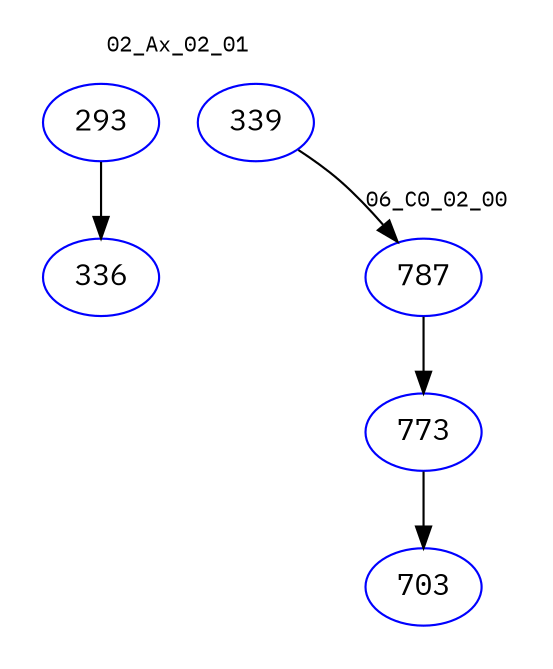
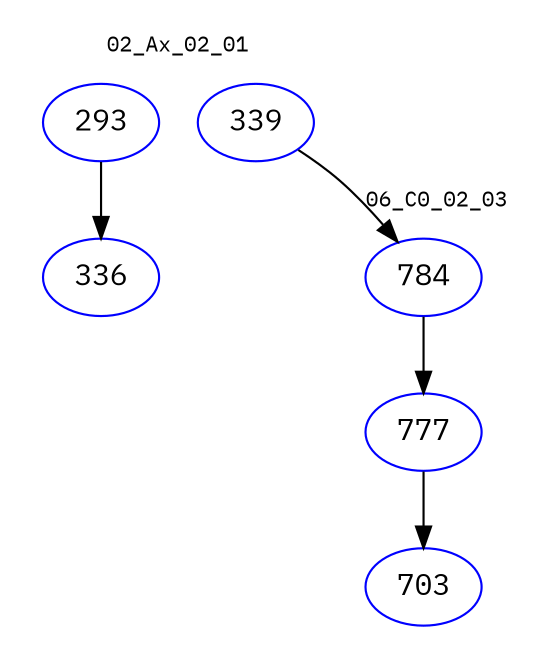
(438, 201) -> (438, 201)
(424, 277) -> (424, 277)
(424, 432) -> (424, 432)
